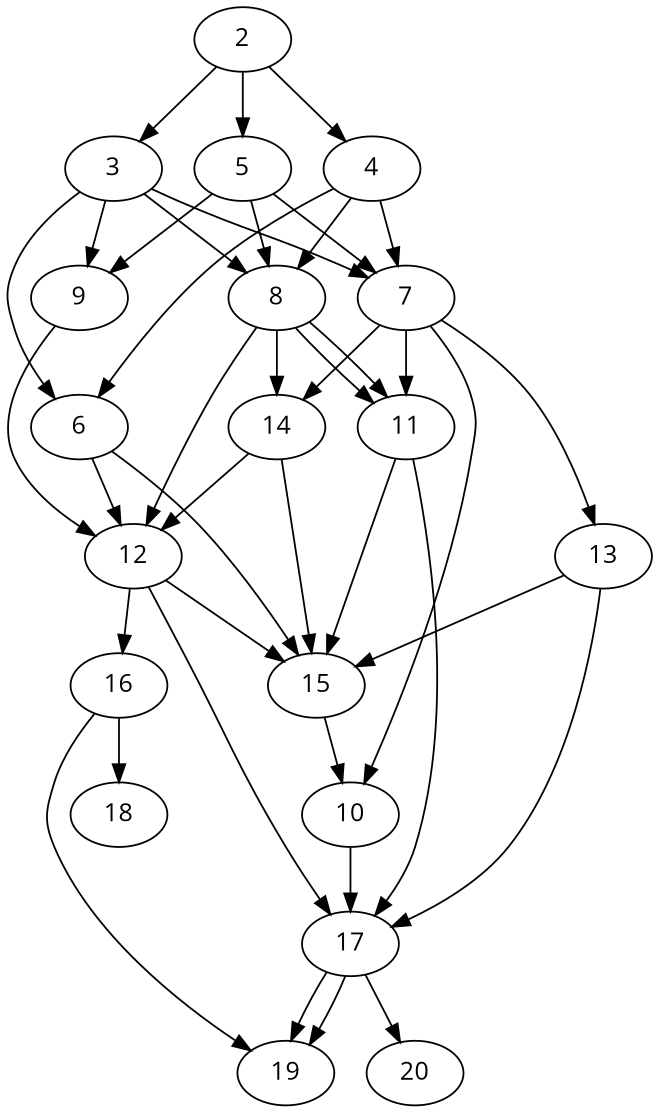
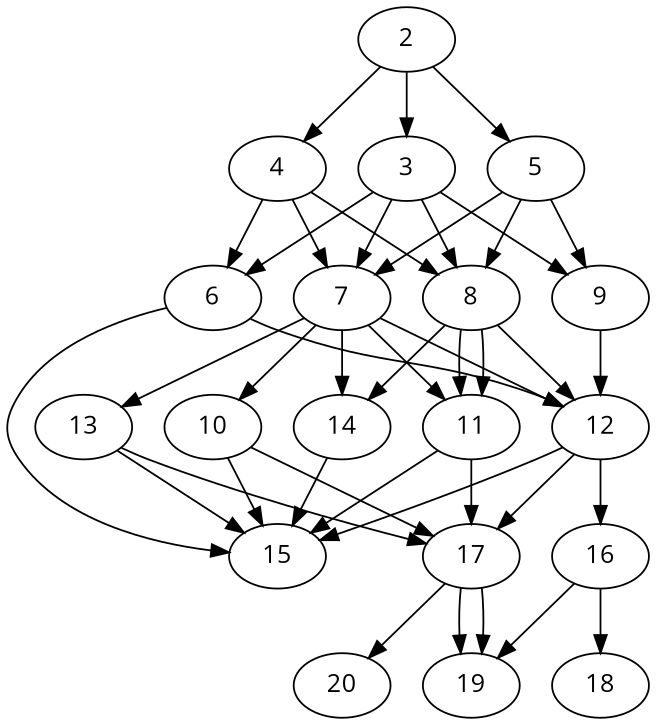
(212, 486) -> (471, 362)
(331, 741) -> (238, 479)
